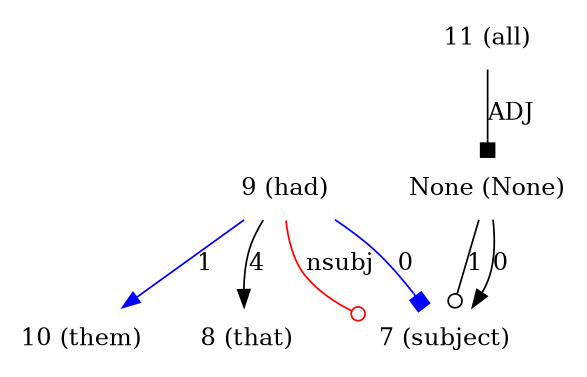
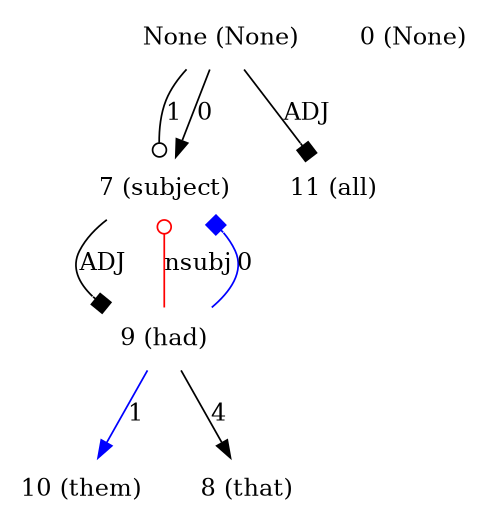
none -> (413, 38)
(488, 105) -> (272, 106)
none -> (78, 255)
